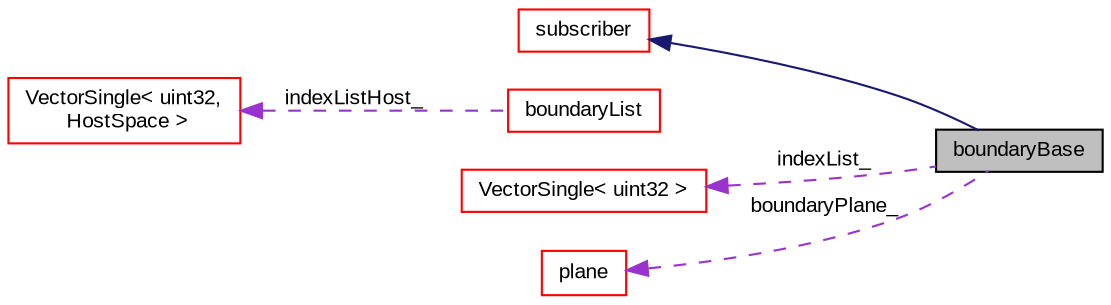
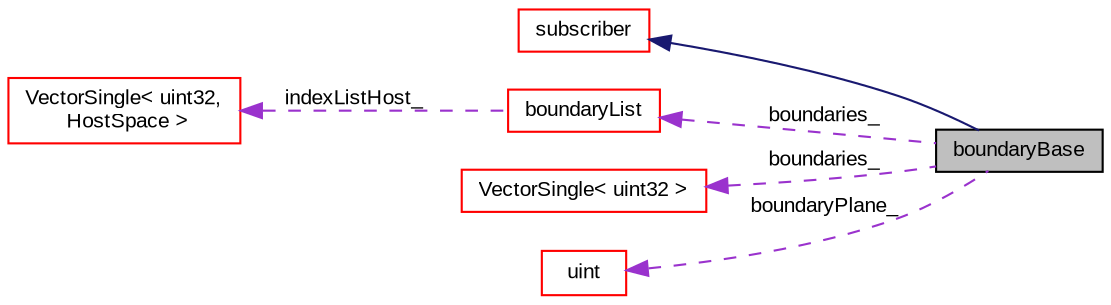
none -> (809, 131)
(821, 160) -> (821, 160)
(584, 273) -> (584, 273)
